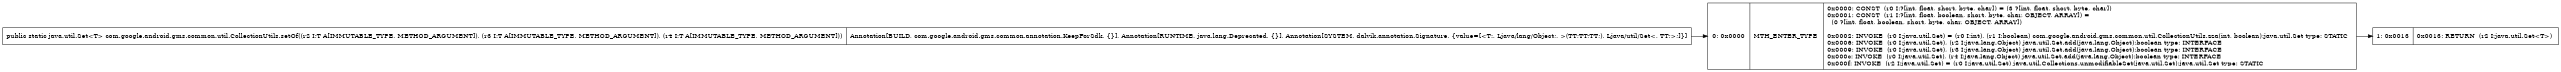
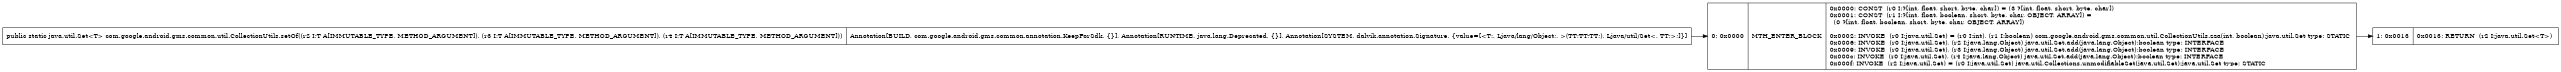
(1786, 36) -> (1787, 36)
